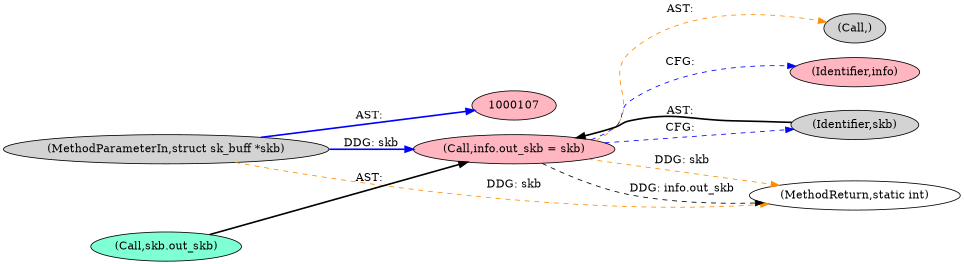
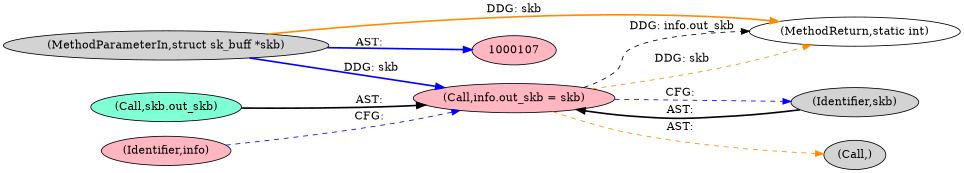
(678, 79) -> (339, 131)
(497, 198) -> (519, 17)
